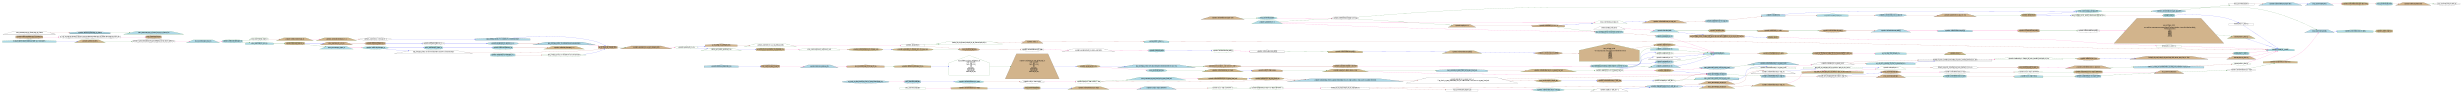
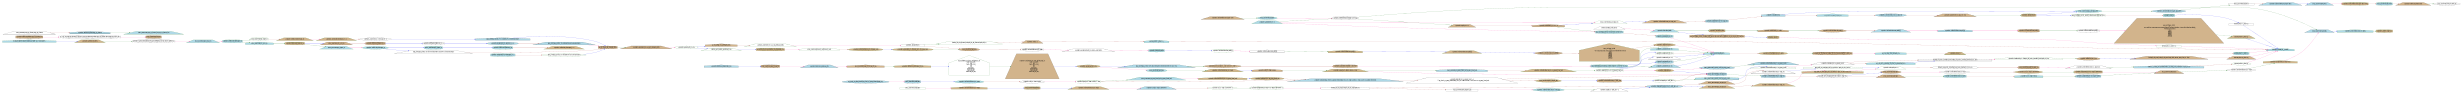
(2088, 67) -> (2088, 67)
(2029, 72) -> (2029, 72)
